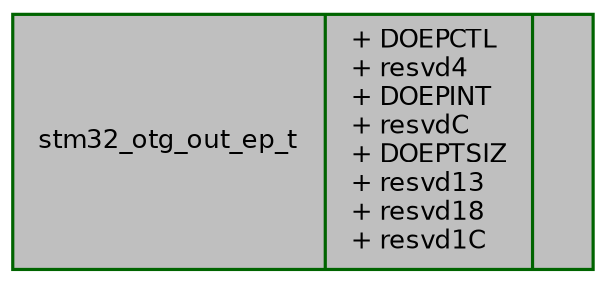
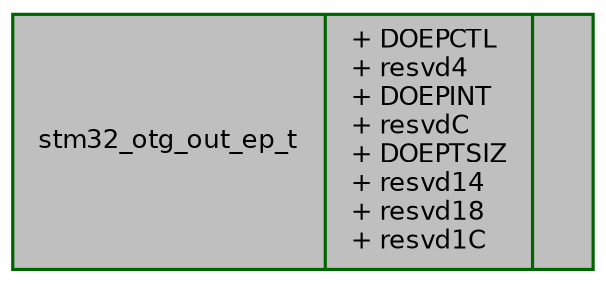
(419, 183) -> (419, 183)
